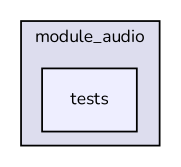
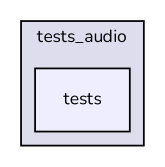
(90, 38) -> (82, 38)
